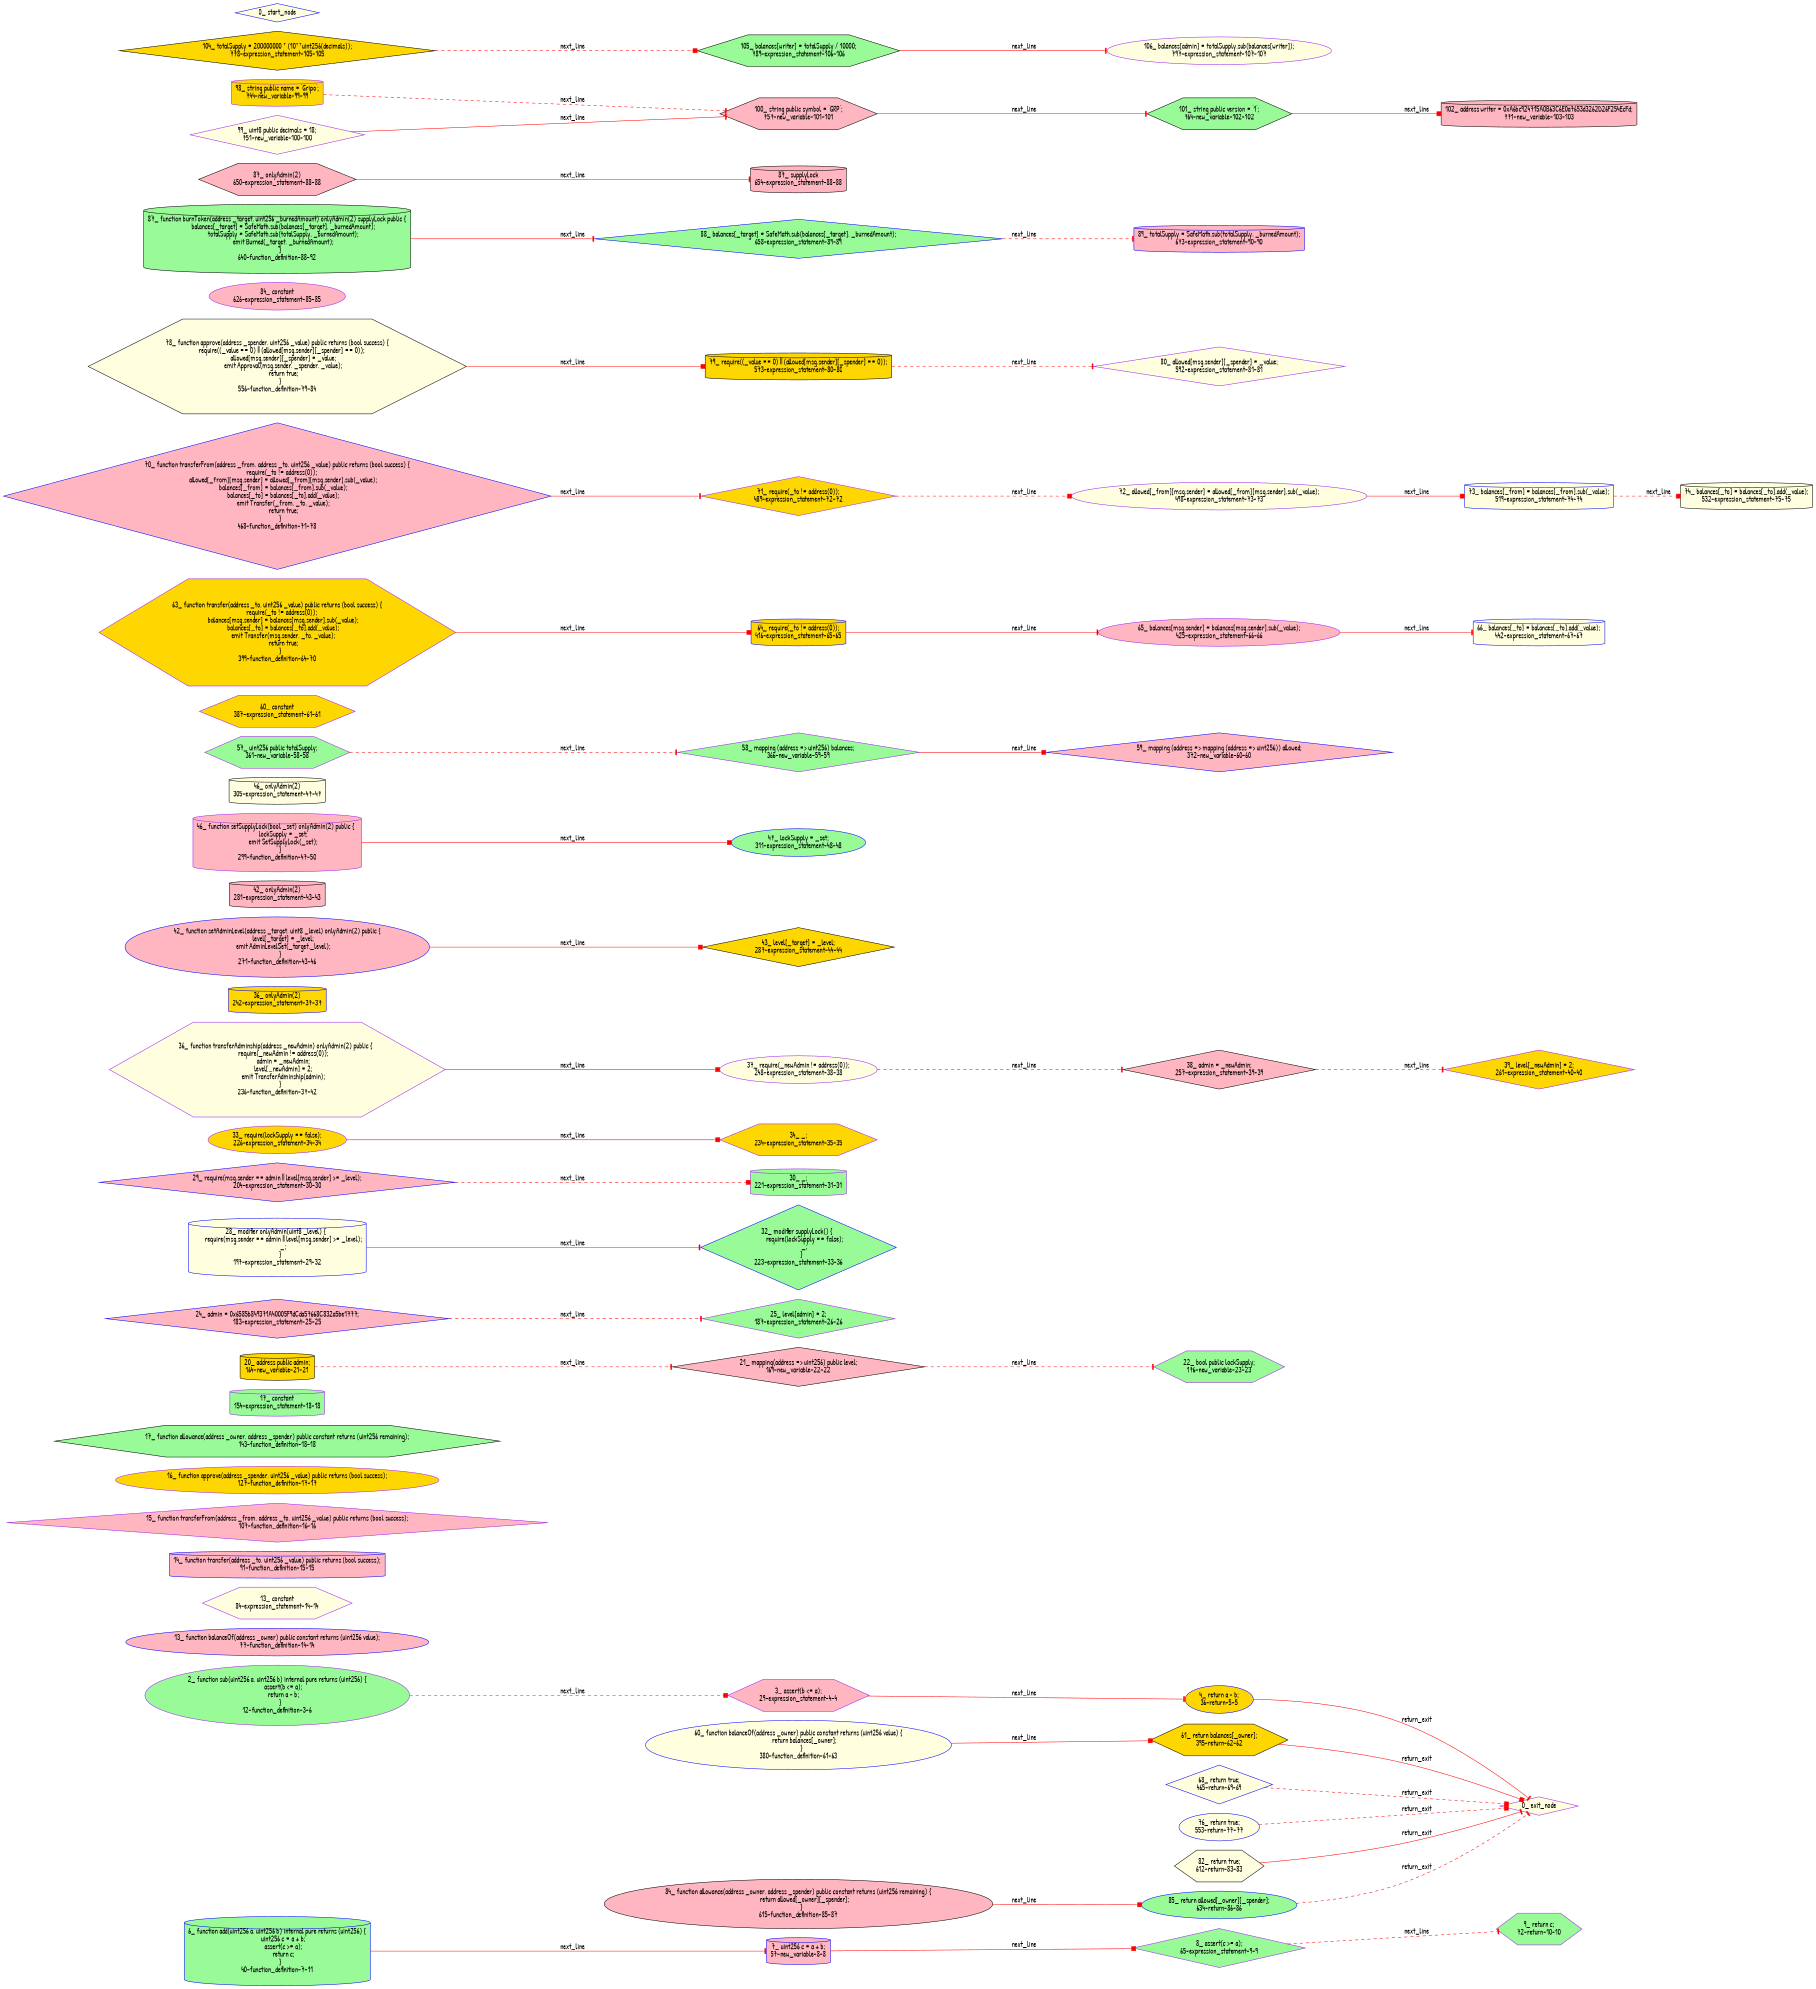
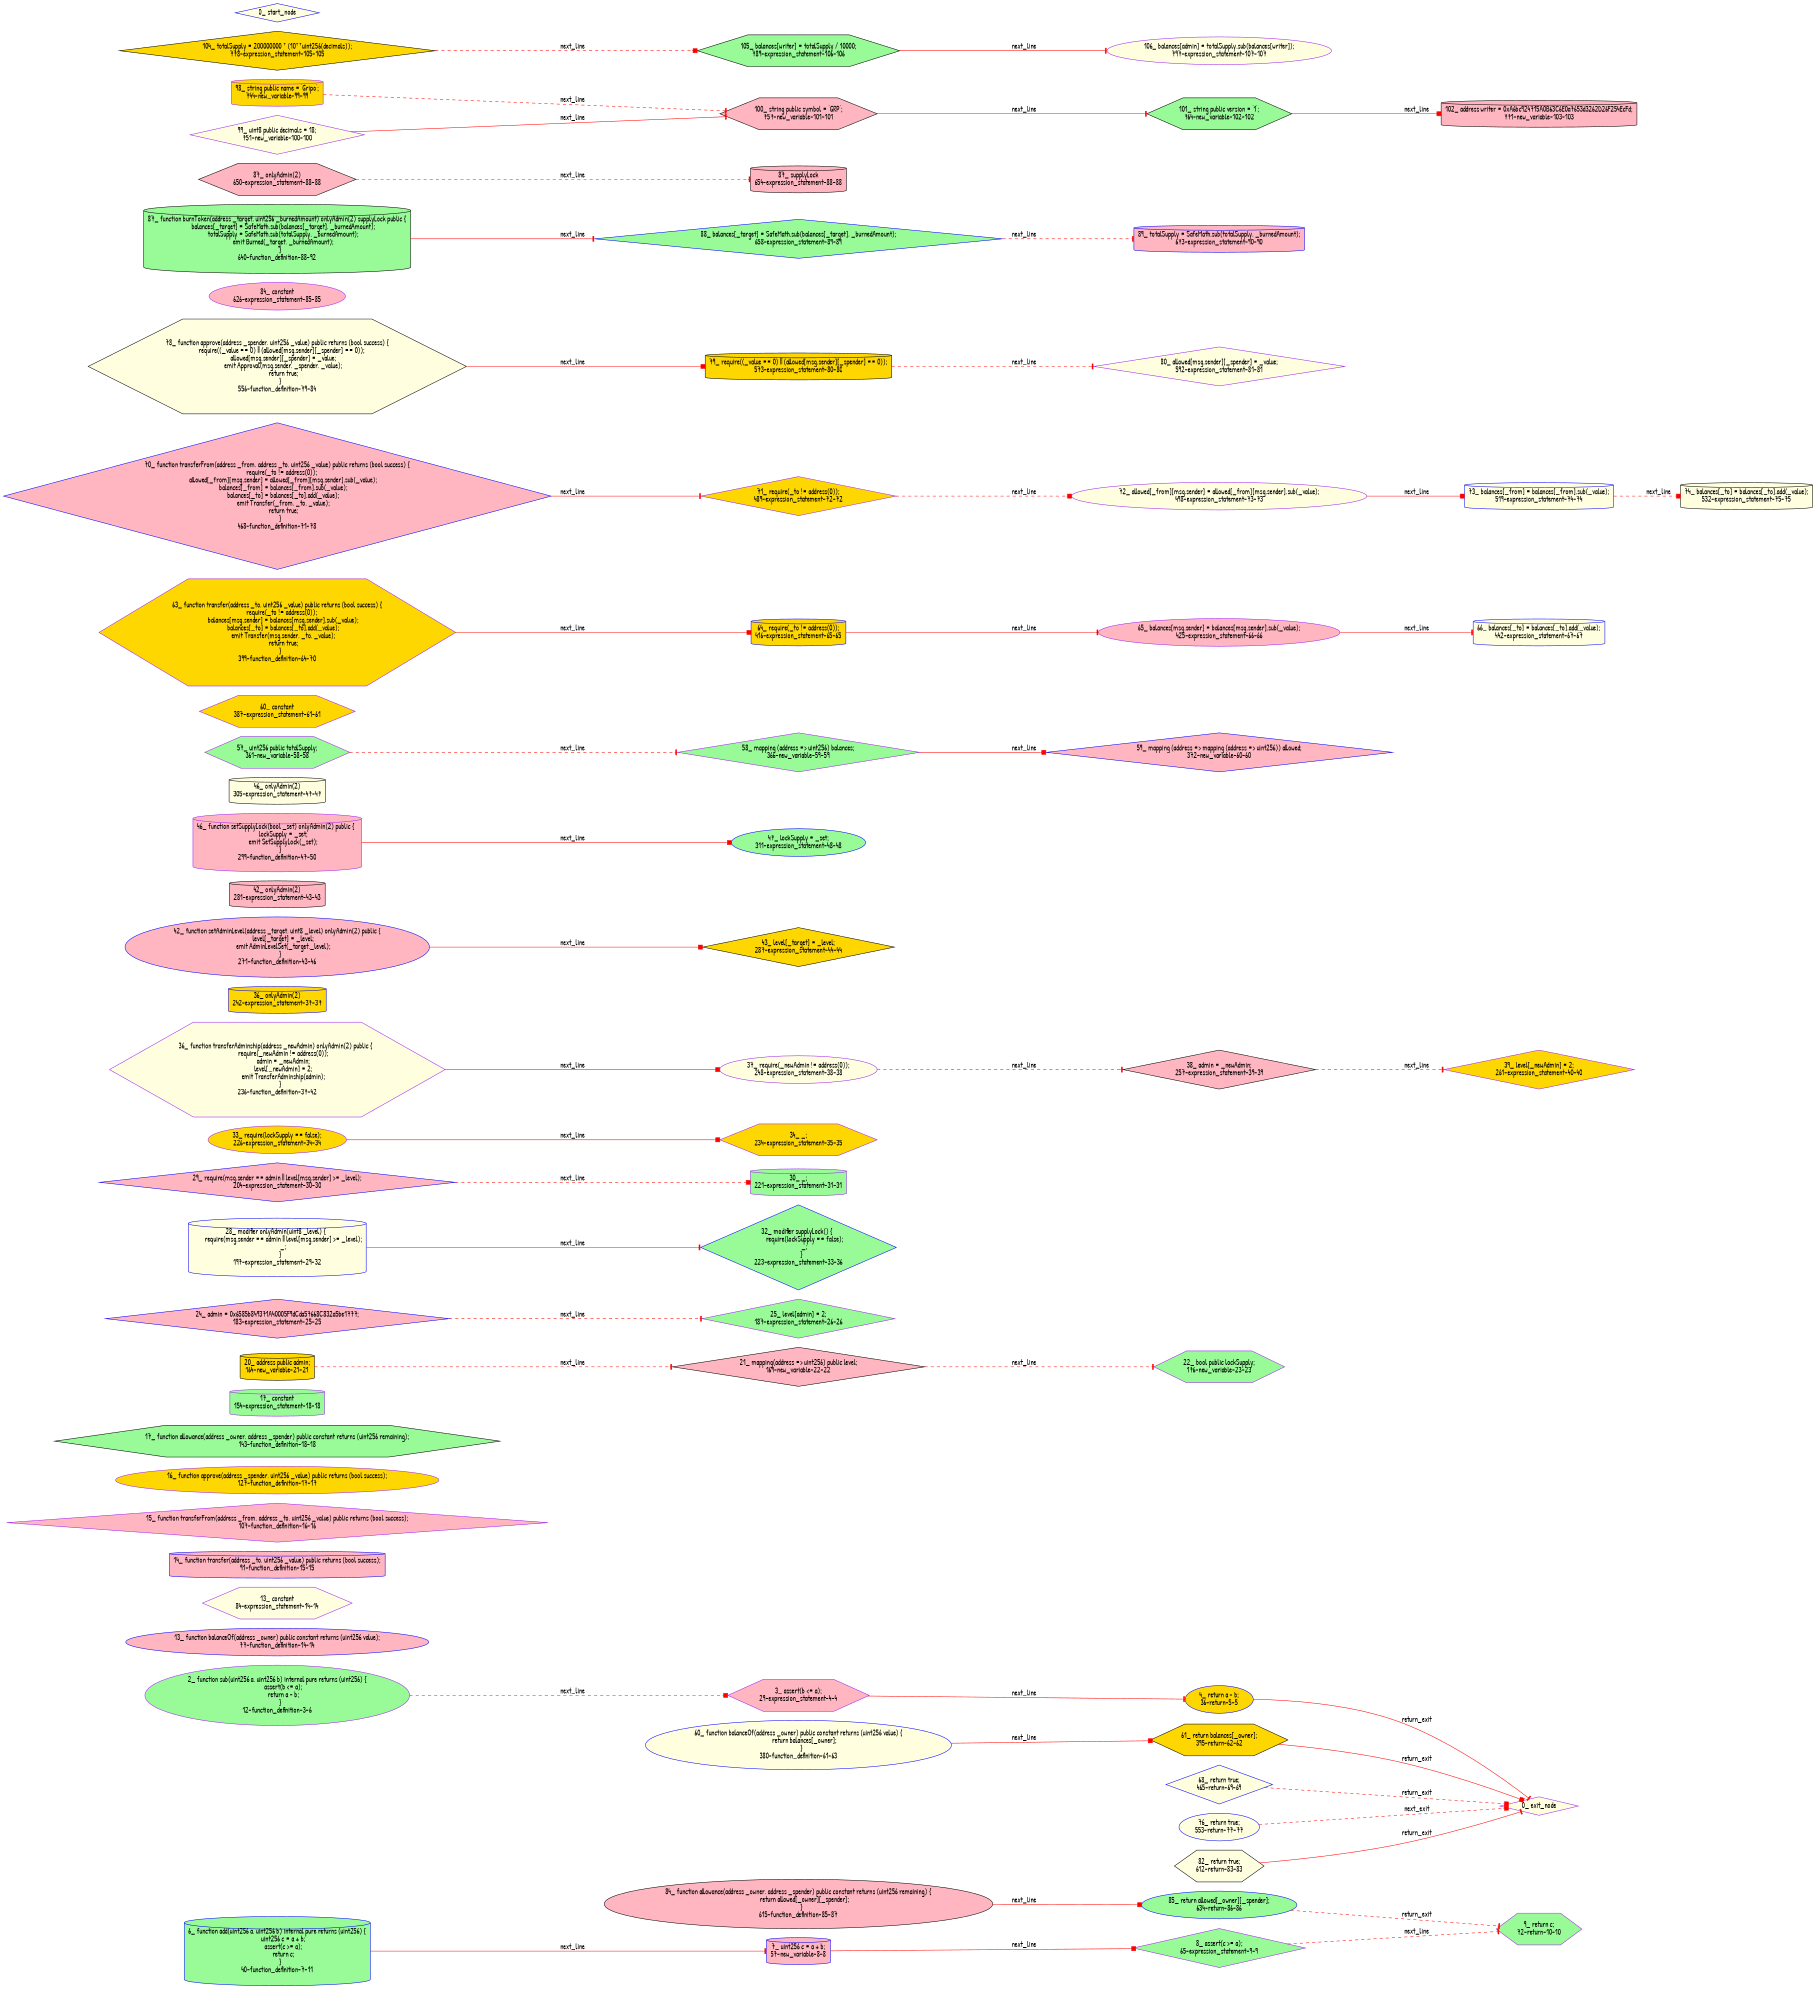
(552, 179) -> (552, 179)
(1417, 1809) -> (1417, 1809)
(1418, 1877) -> (1394, 1918)
